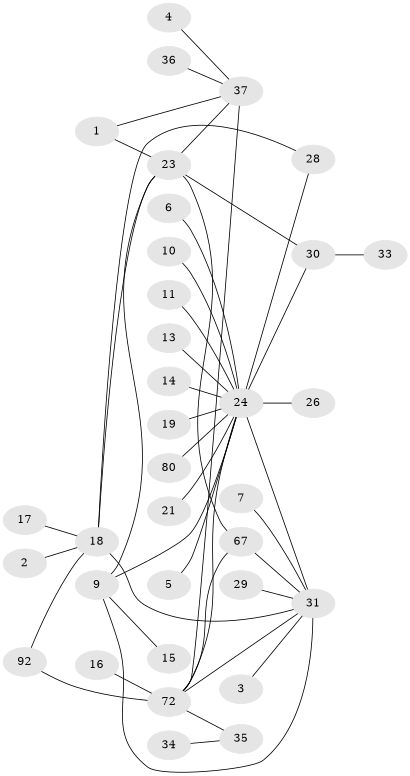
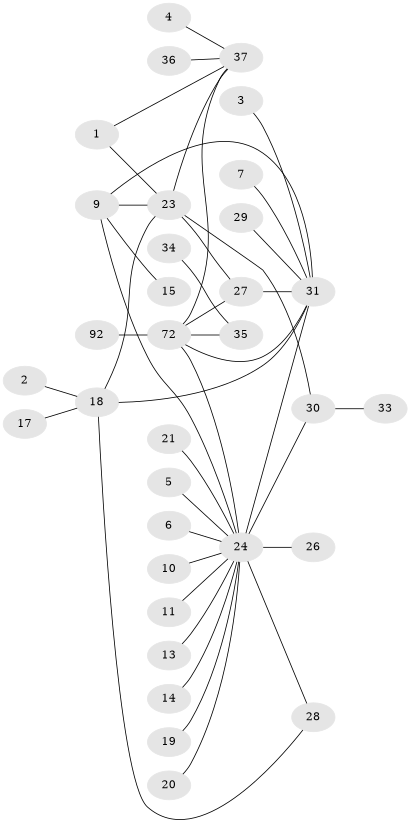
(169, 468) -> (169, 785)
(241, 542) -> (241, 292)
(54, 599) -> none
(97, 665) -> none
